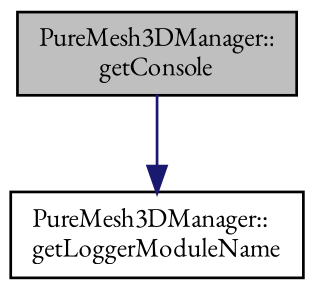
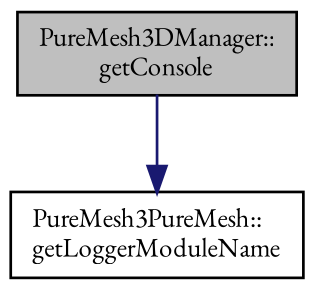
(157, 235) -> (157, 235)
